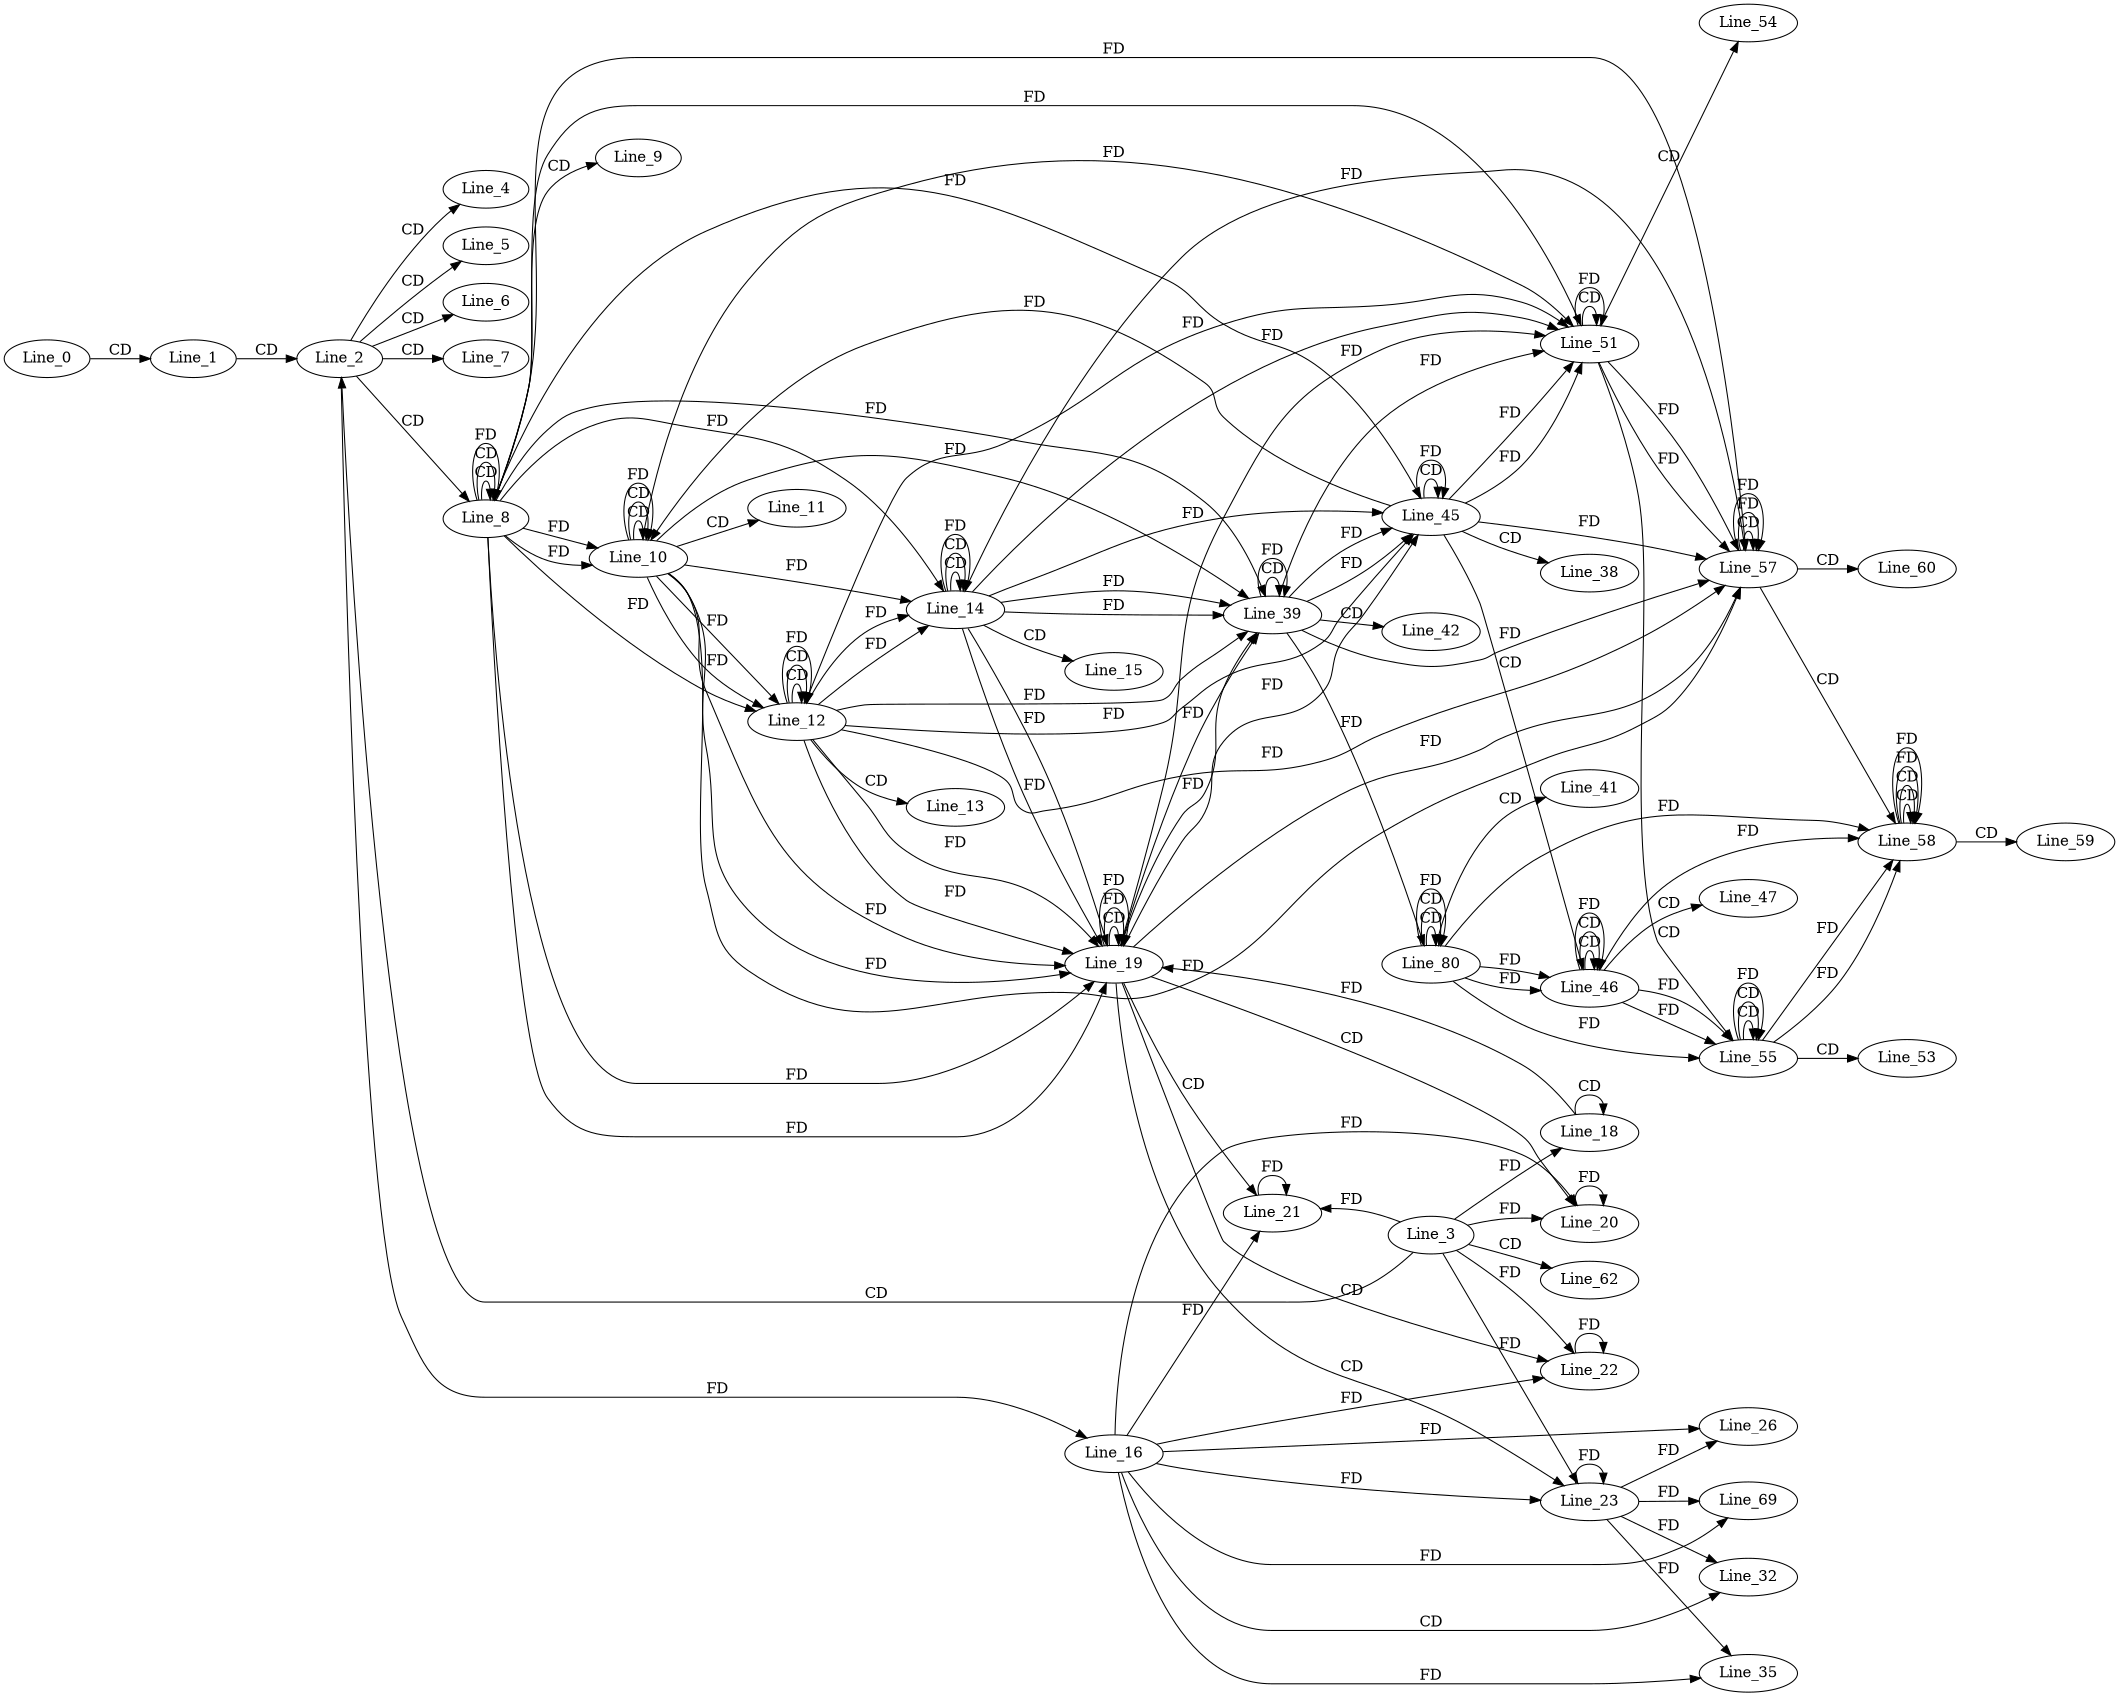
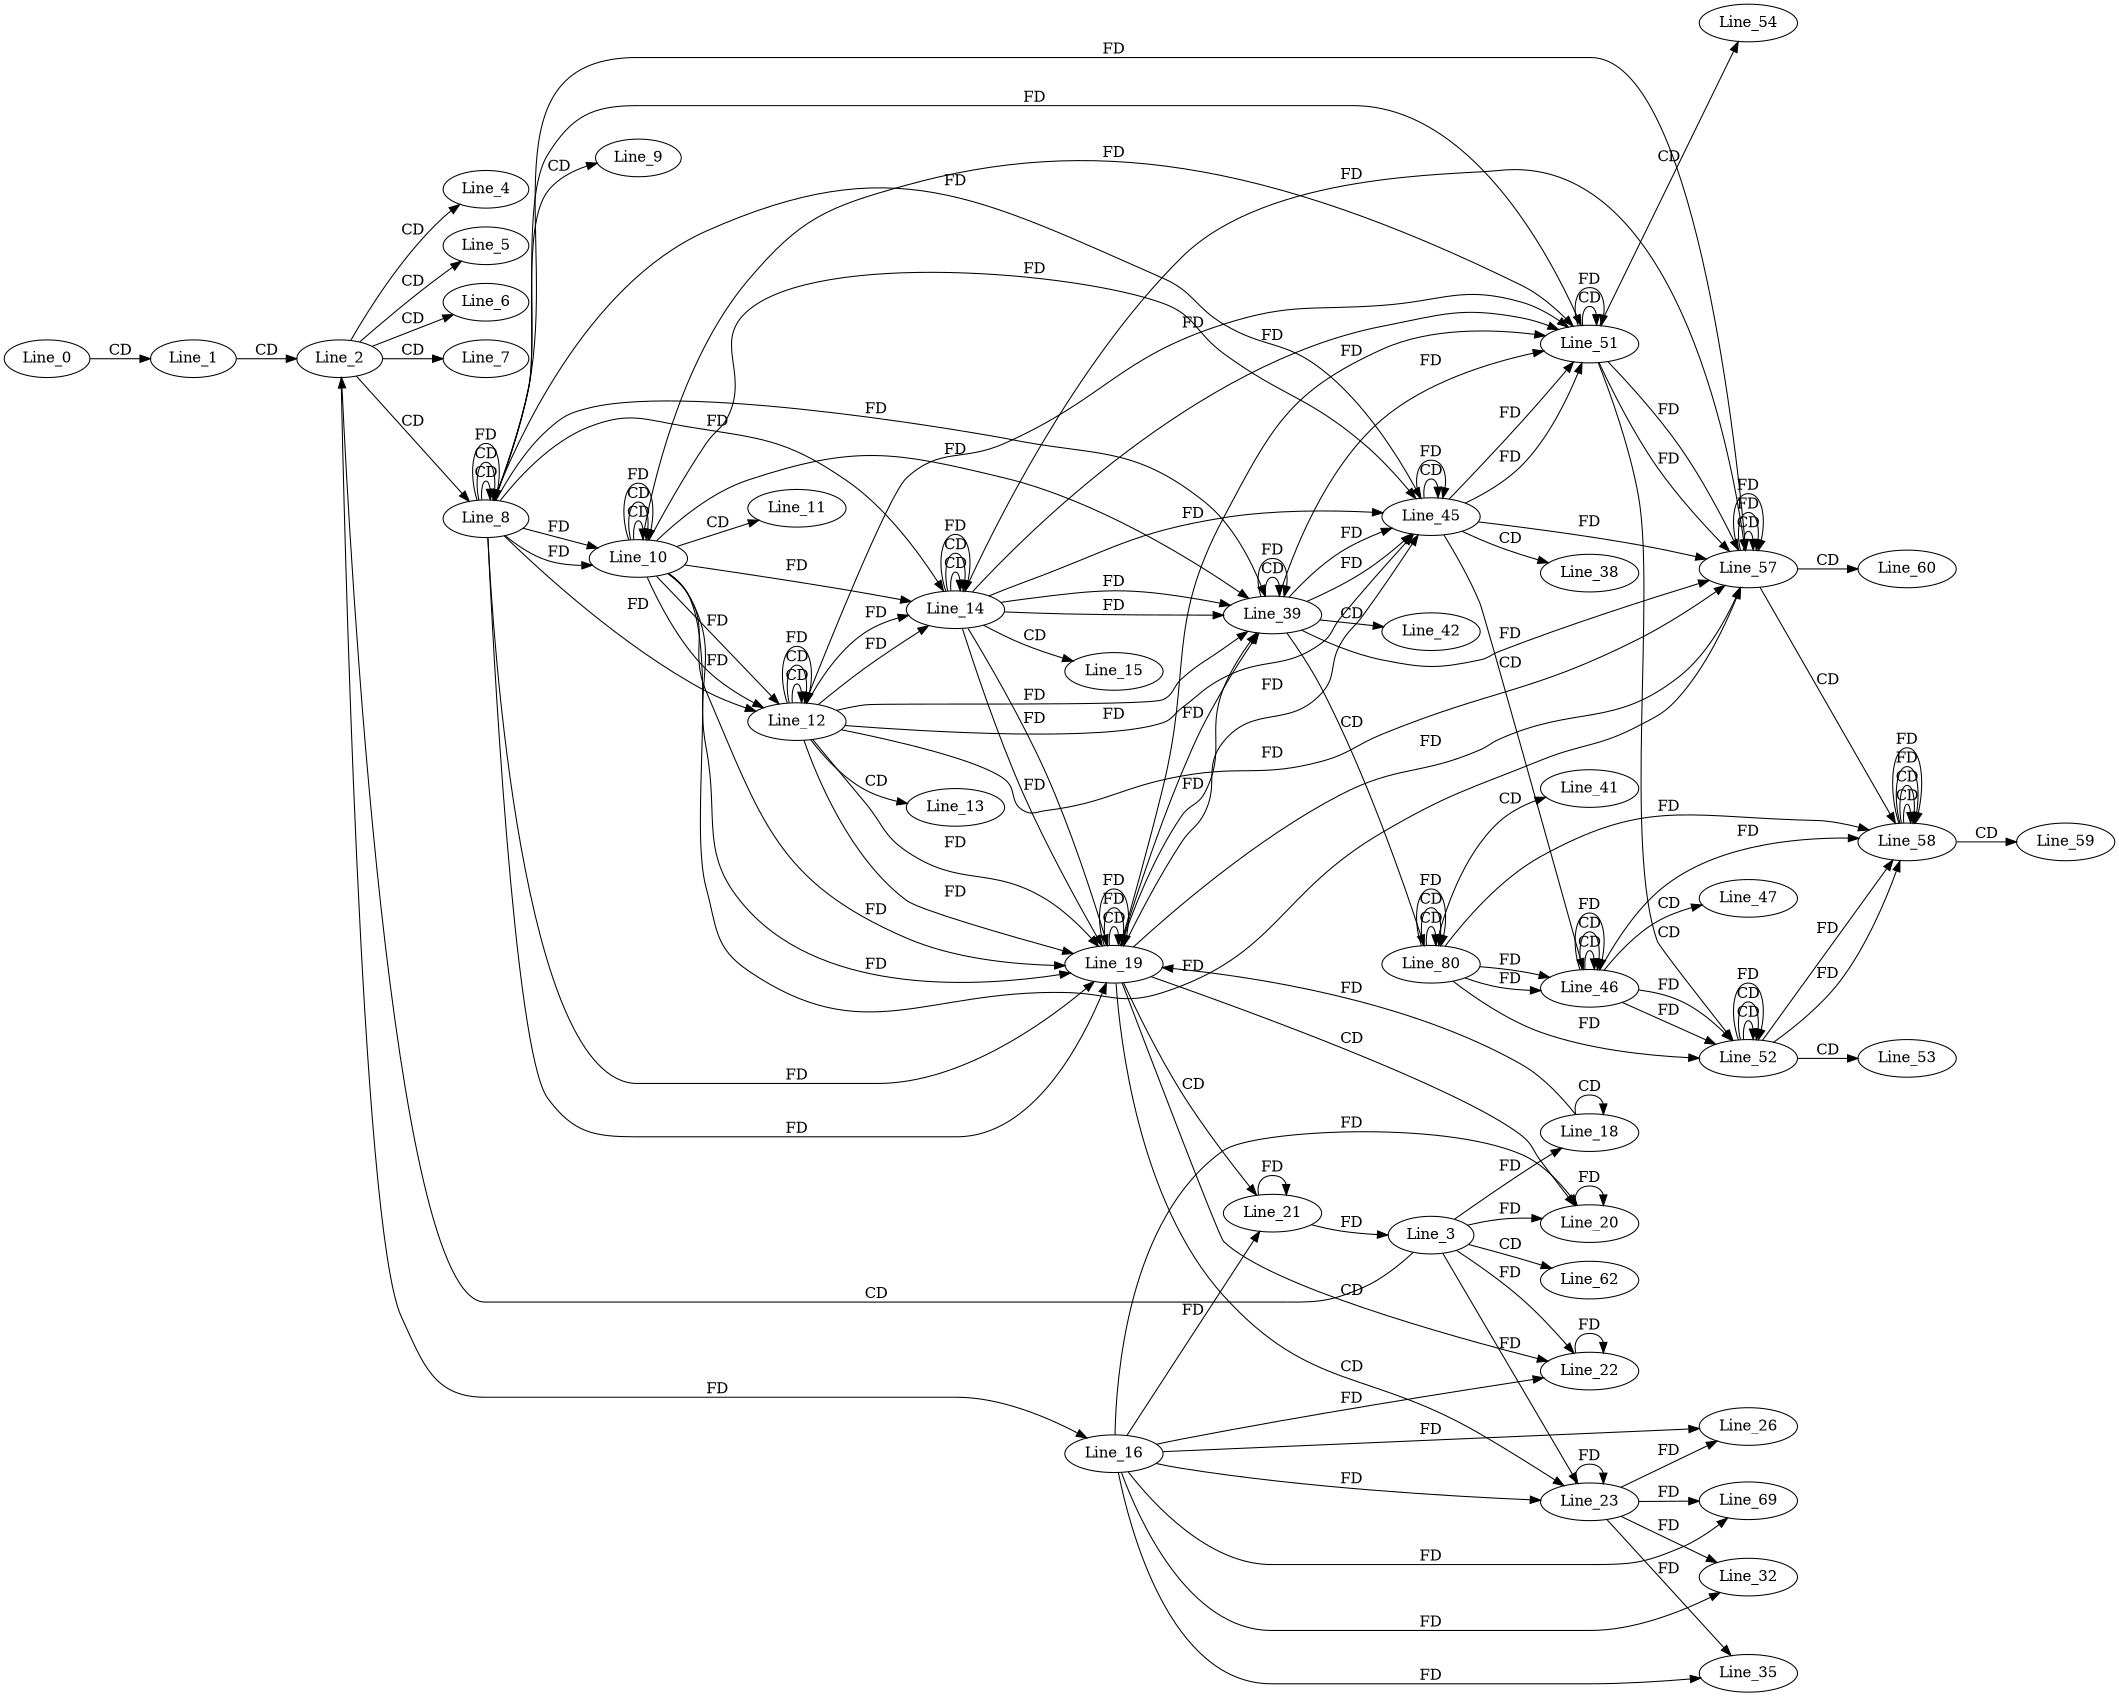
(1015, 311) -> (980, 274)
(1352, 723) -> (1352, 723)
(1748, 1058) -> (1748, 1058)
(1366, 1212) -> (1344, 1232)
(1431, 1623) -> (1431, 1623)
